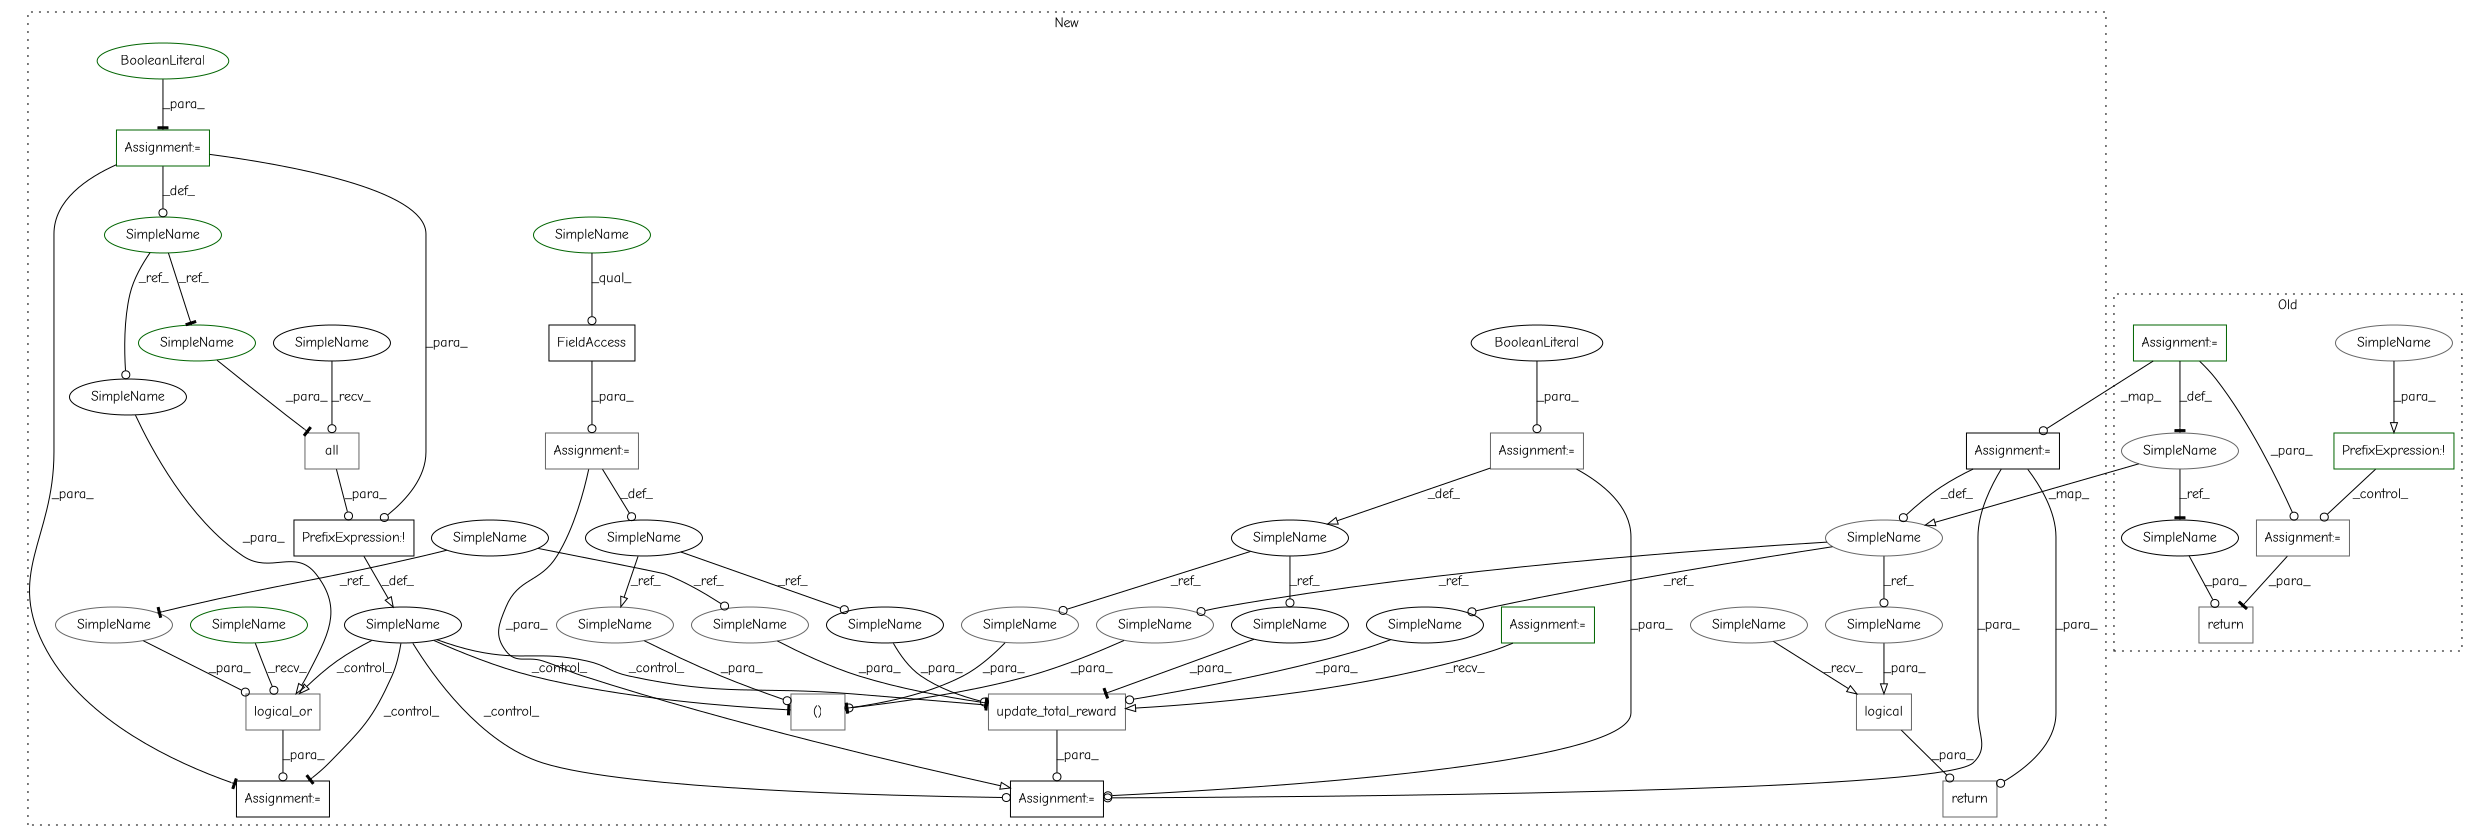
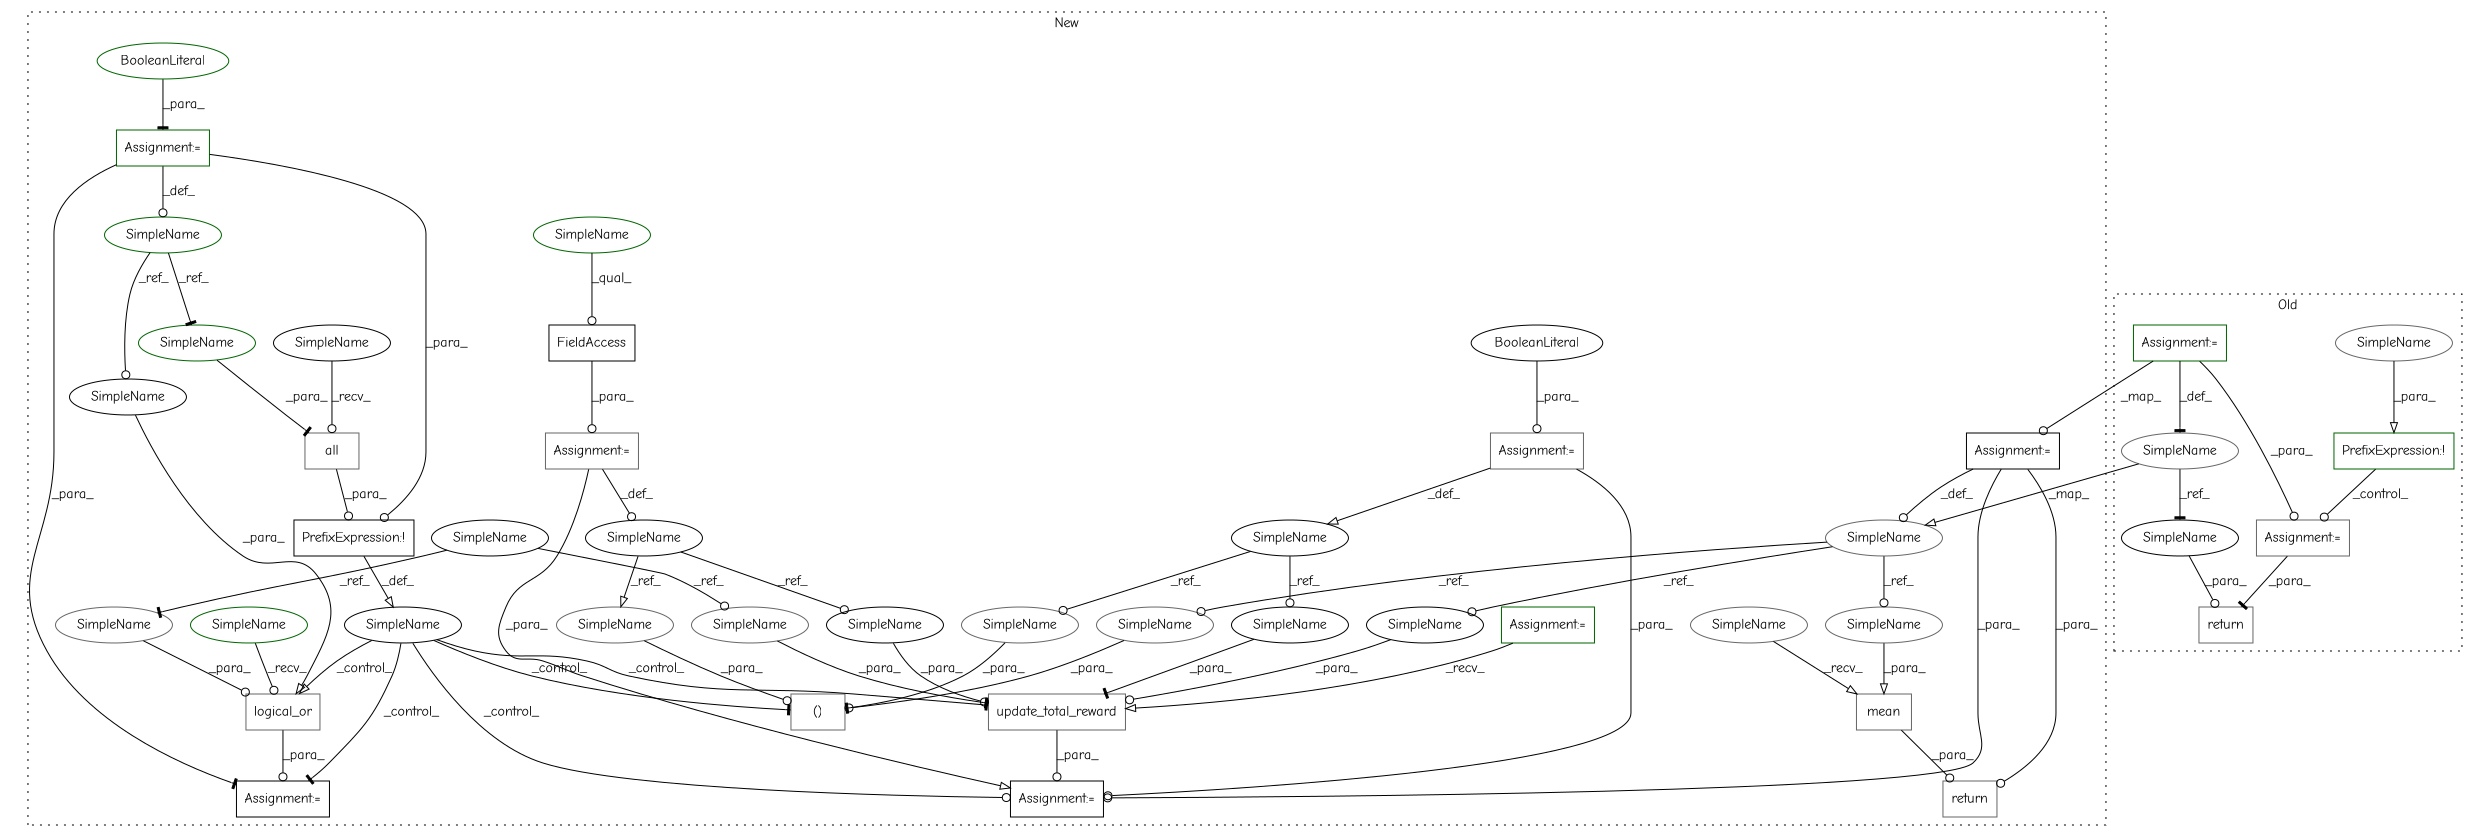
(1884, 712) -> (1884, 712)
